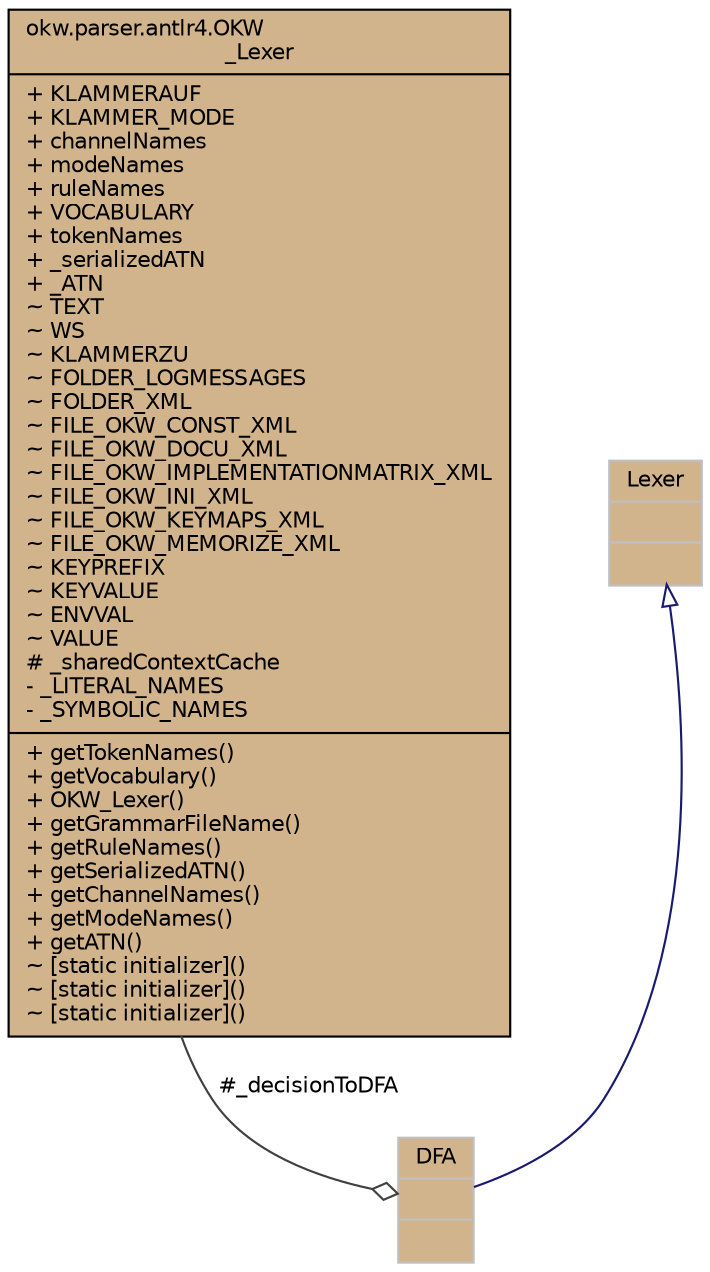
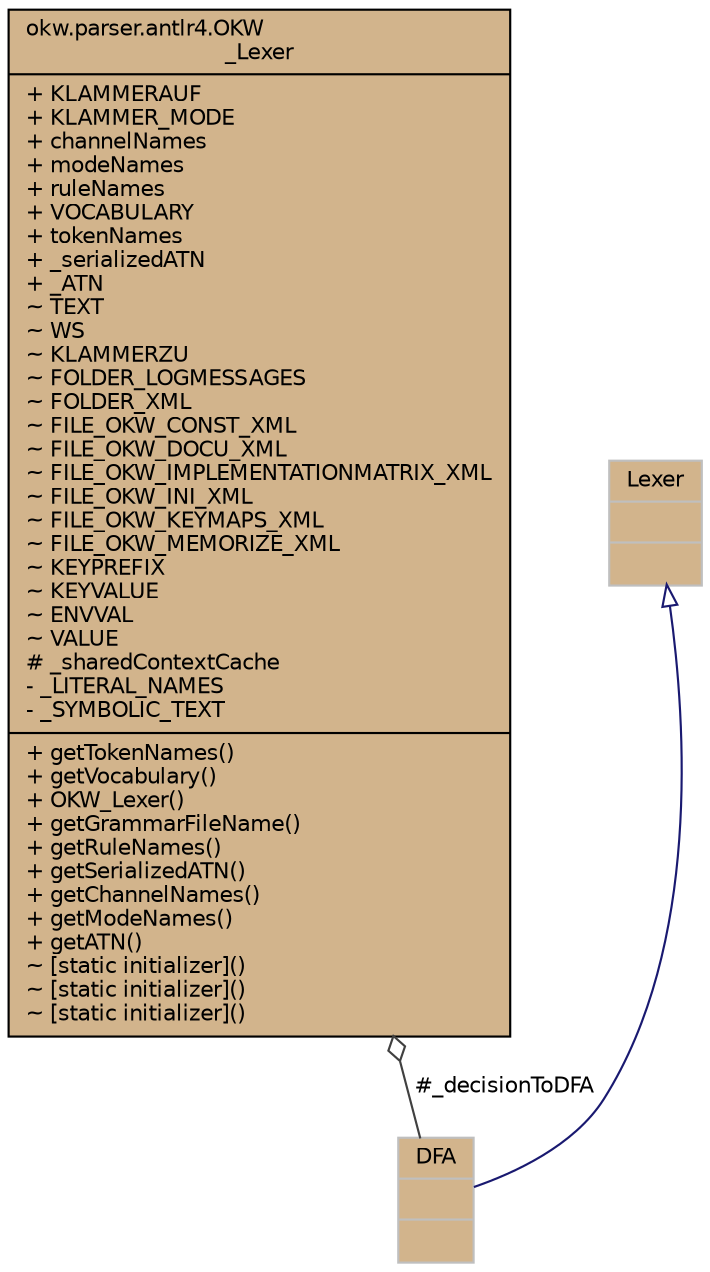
(137, 710) -> (126, 710)
(253, 1141) -> (410, 1100)
